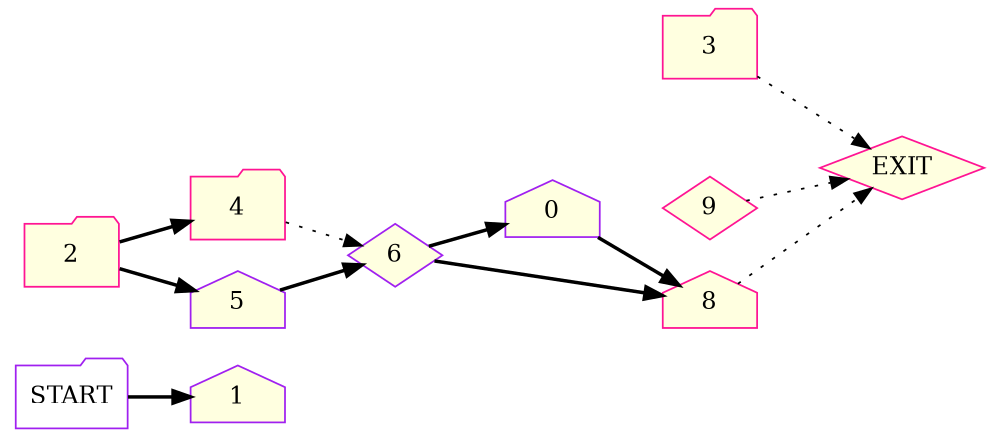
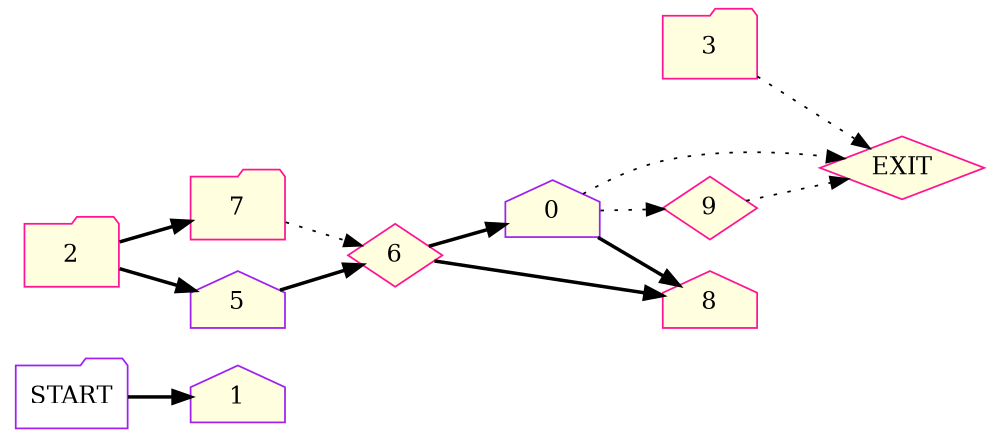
(238, 208) -> (238, 208)
none -> (624, 210)
(798, 241) -> (701, 155)
(395, 255) -> (395, 255)
